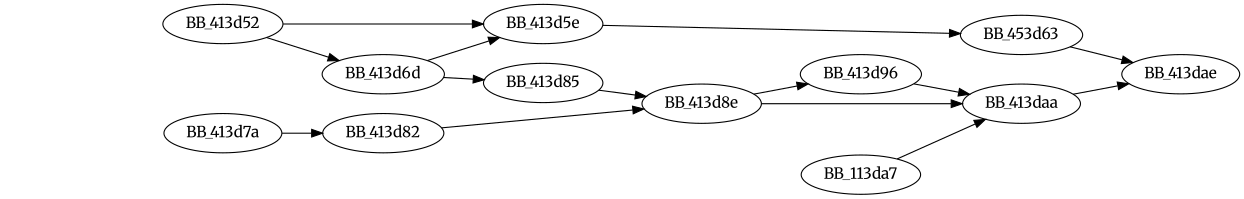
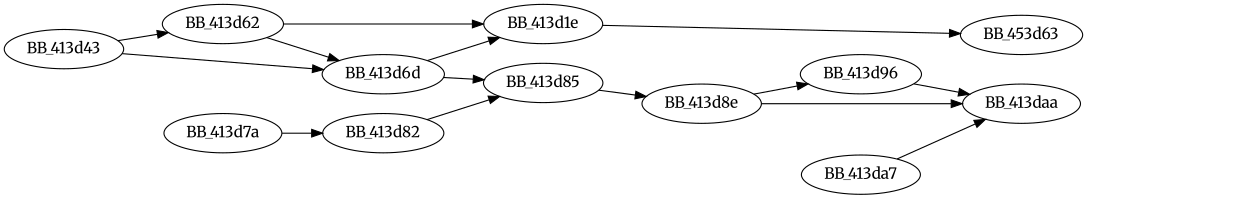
(223, 24) -> (223, 24)
(543, 24) -> (543, 24)
none -> (64, 49)
(1181, 74) -> none
(537, 119) -> (458, 110)
(861, 175) -> (861, 175)
